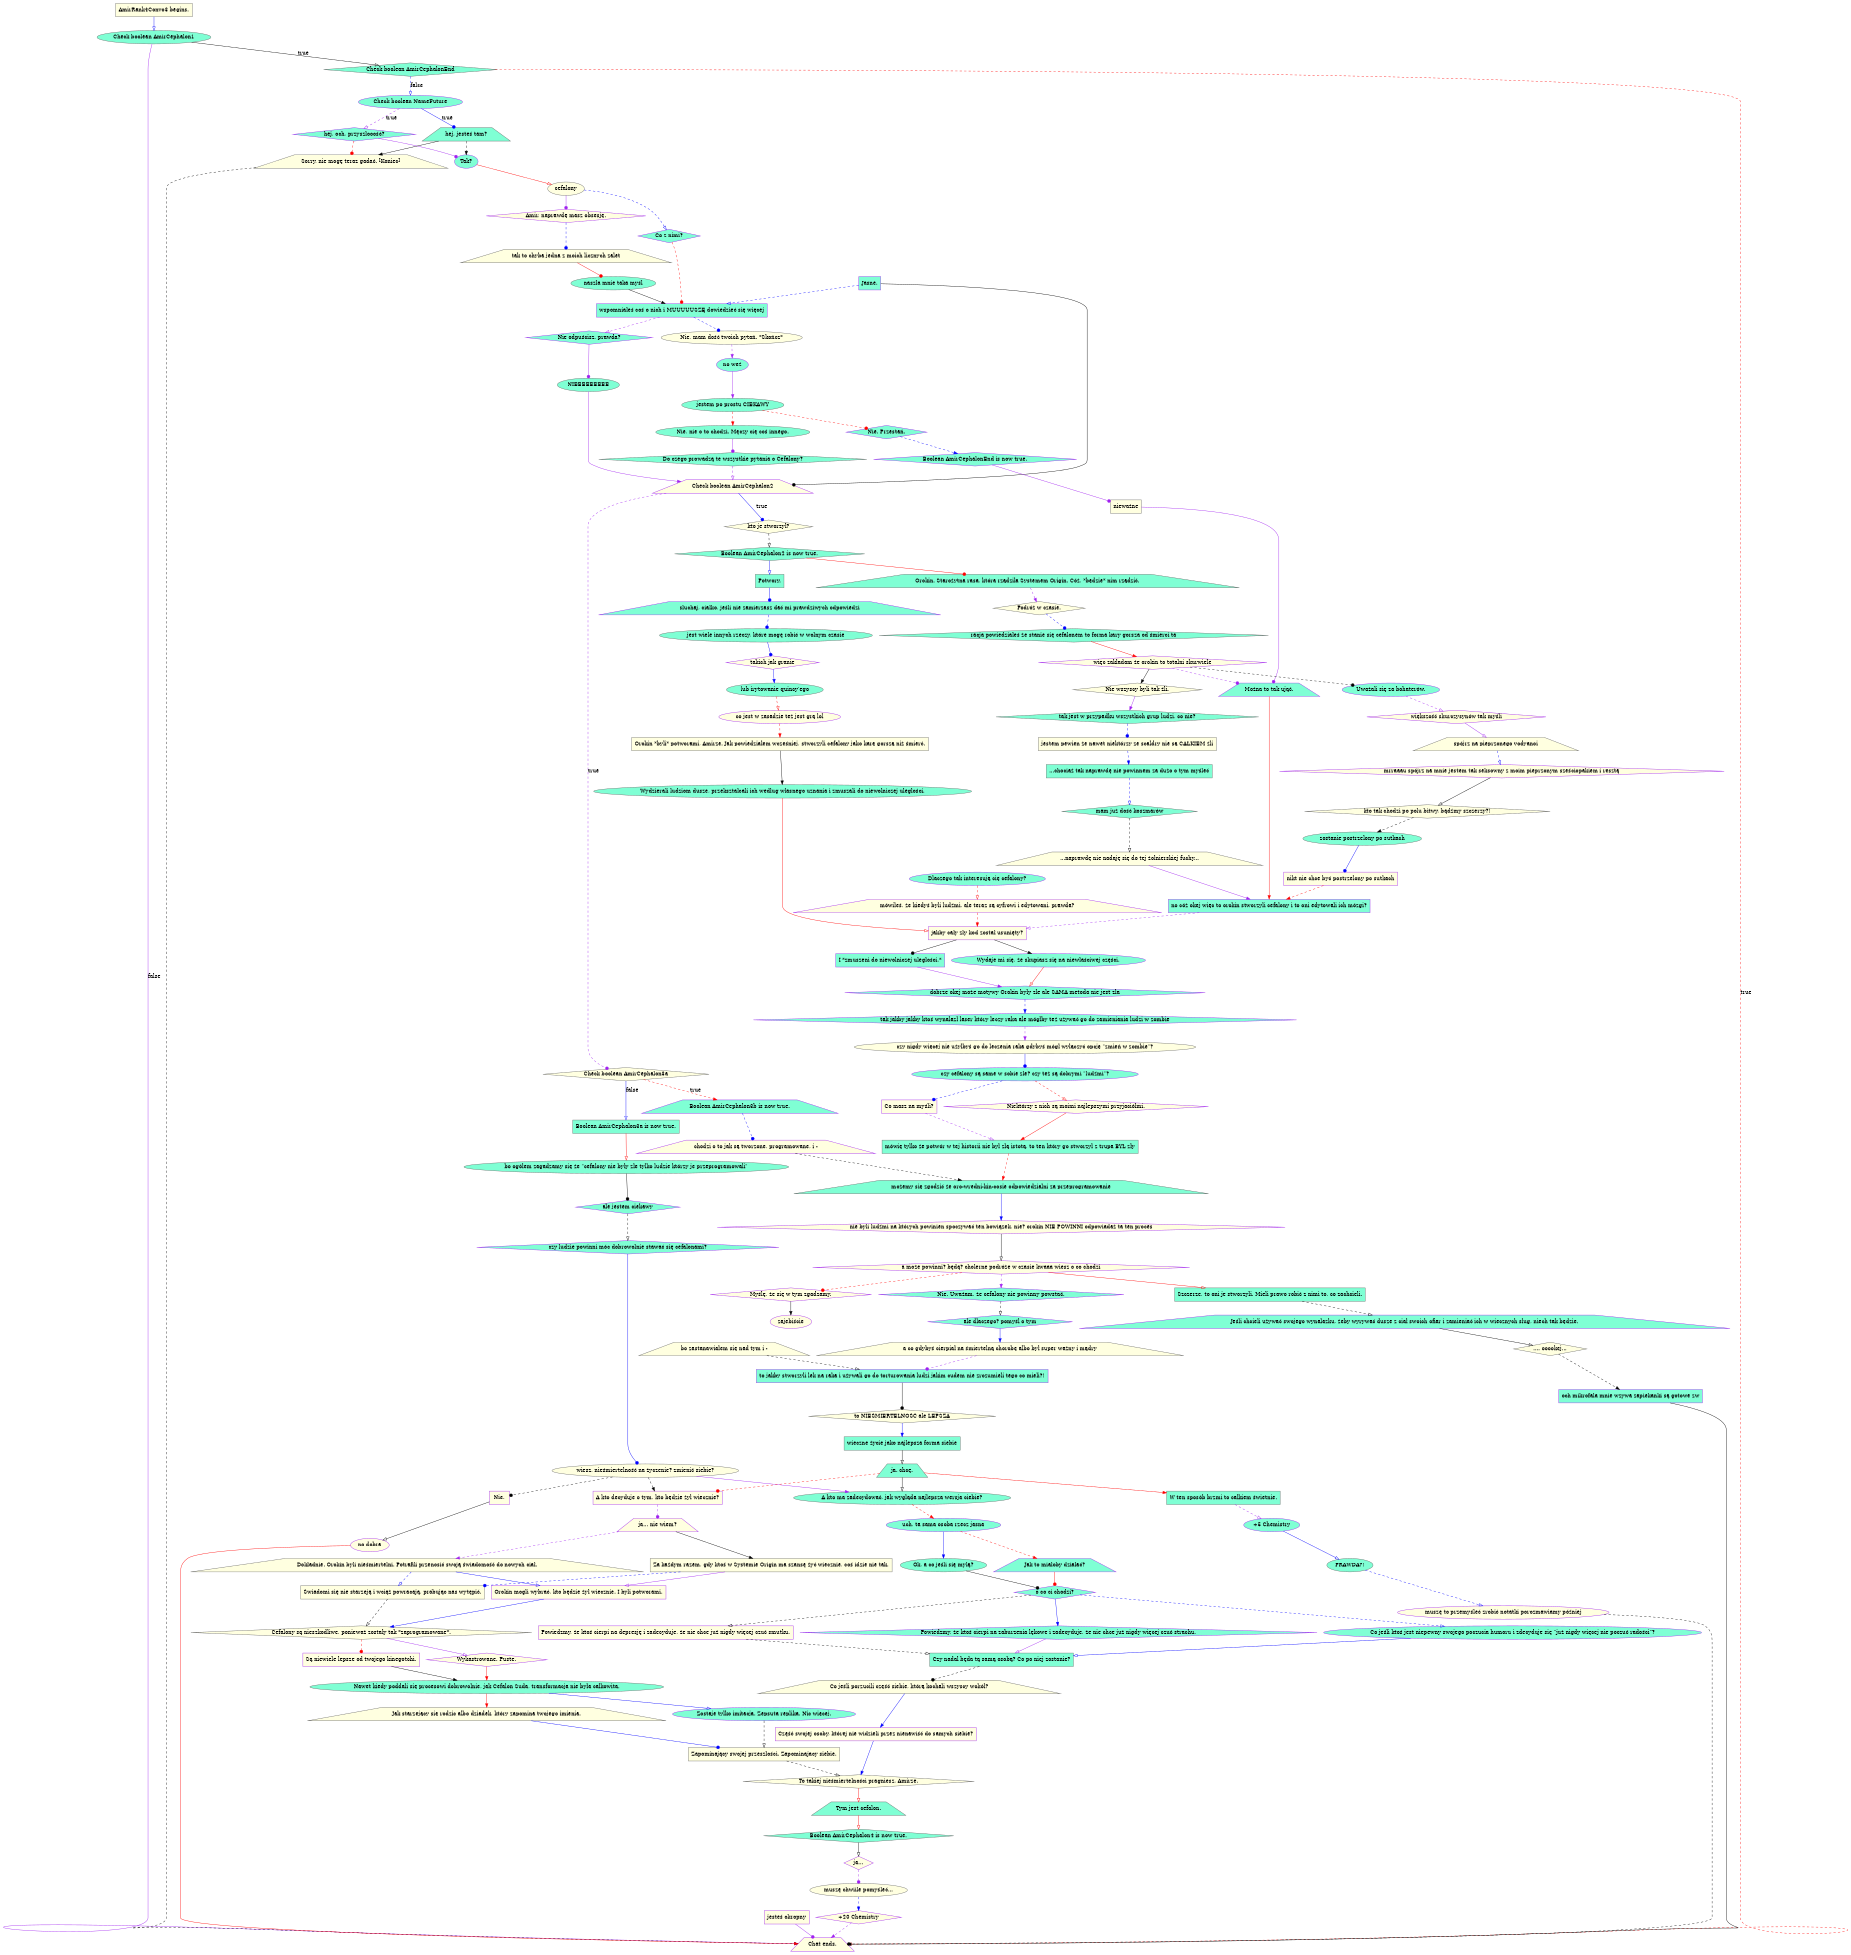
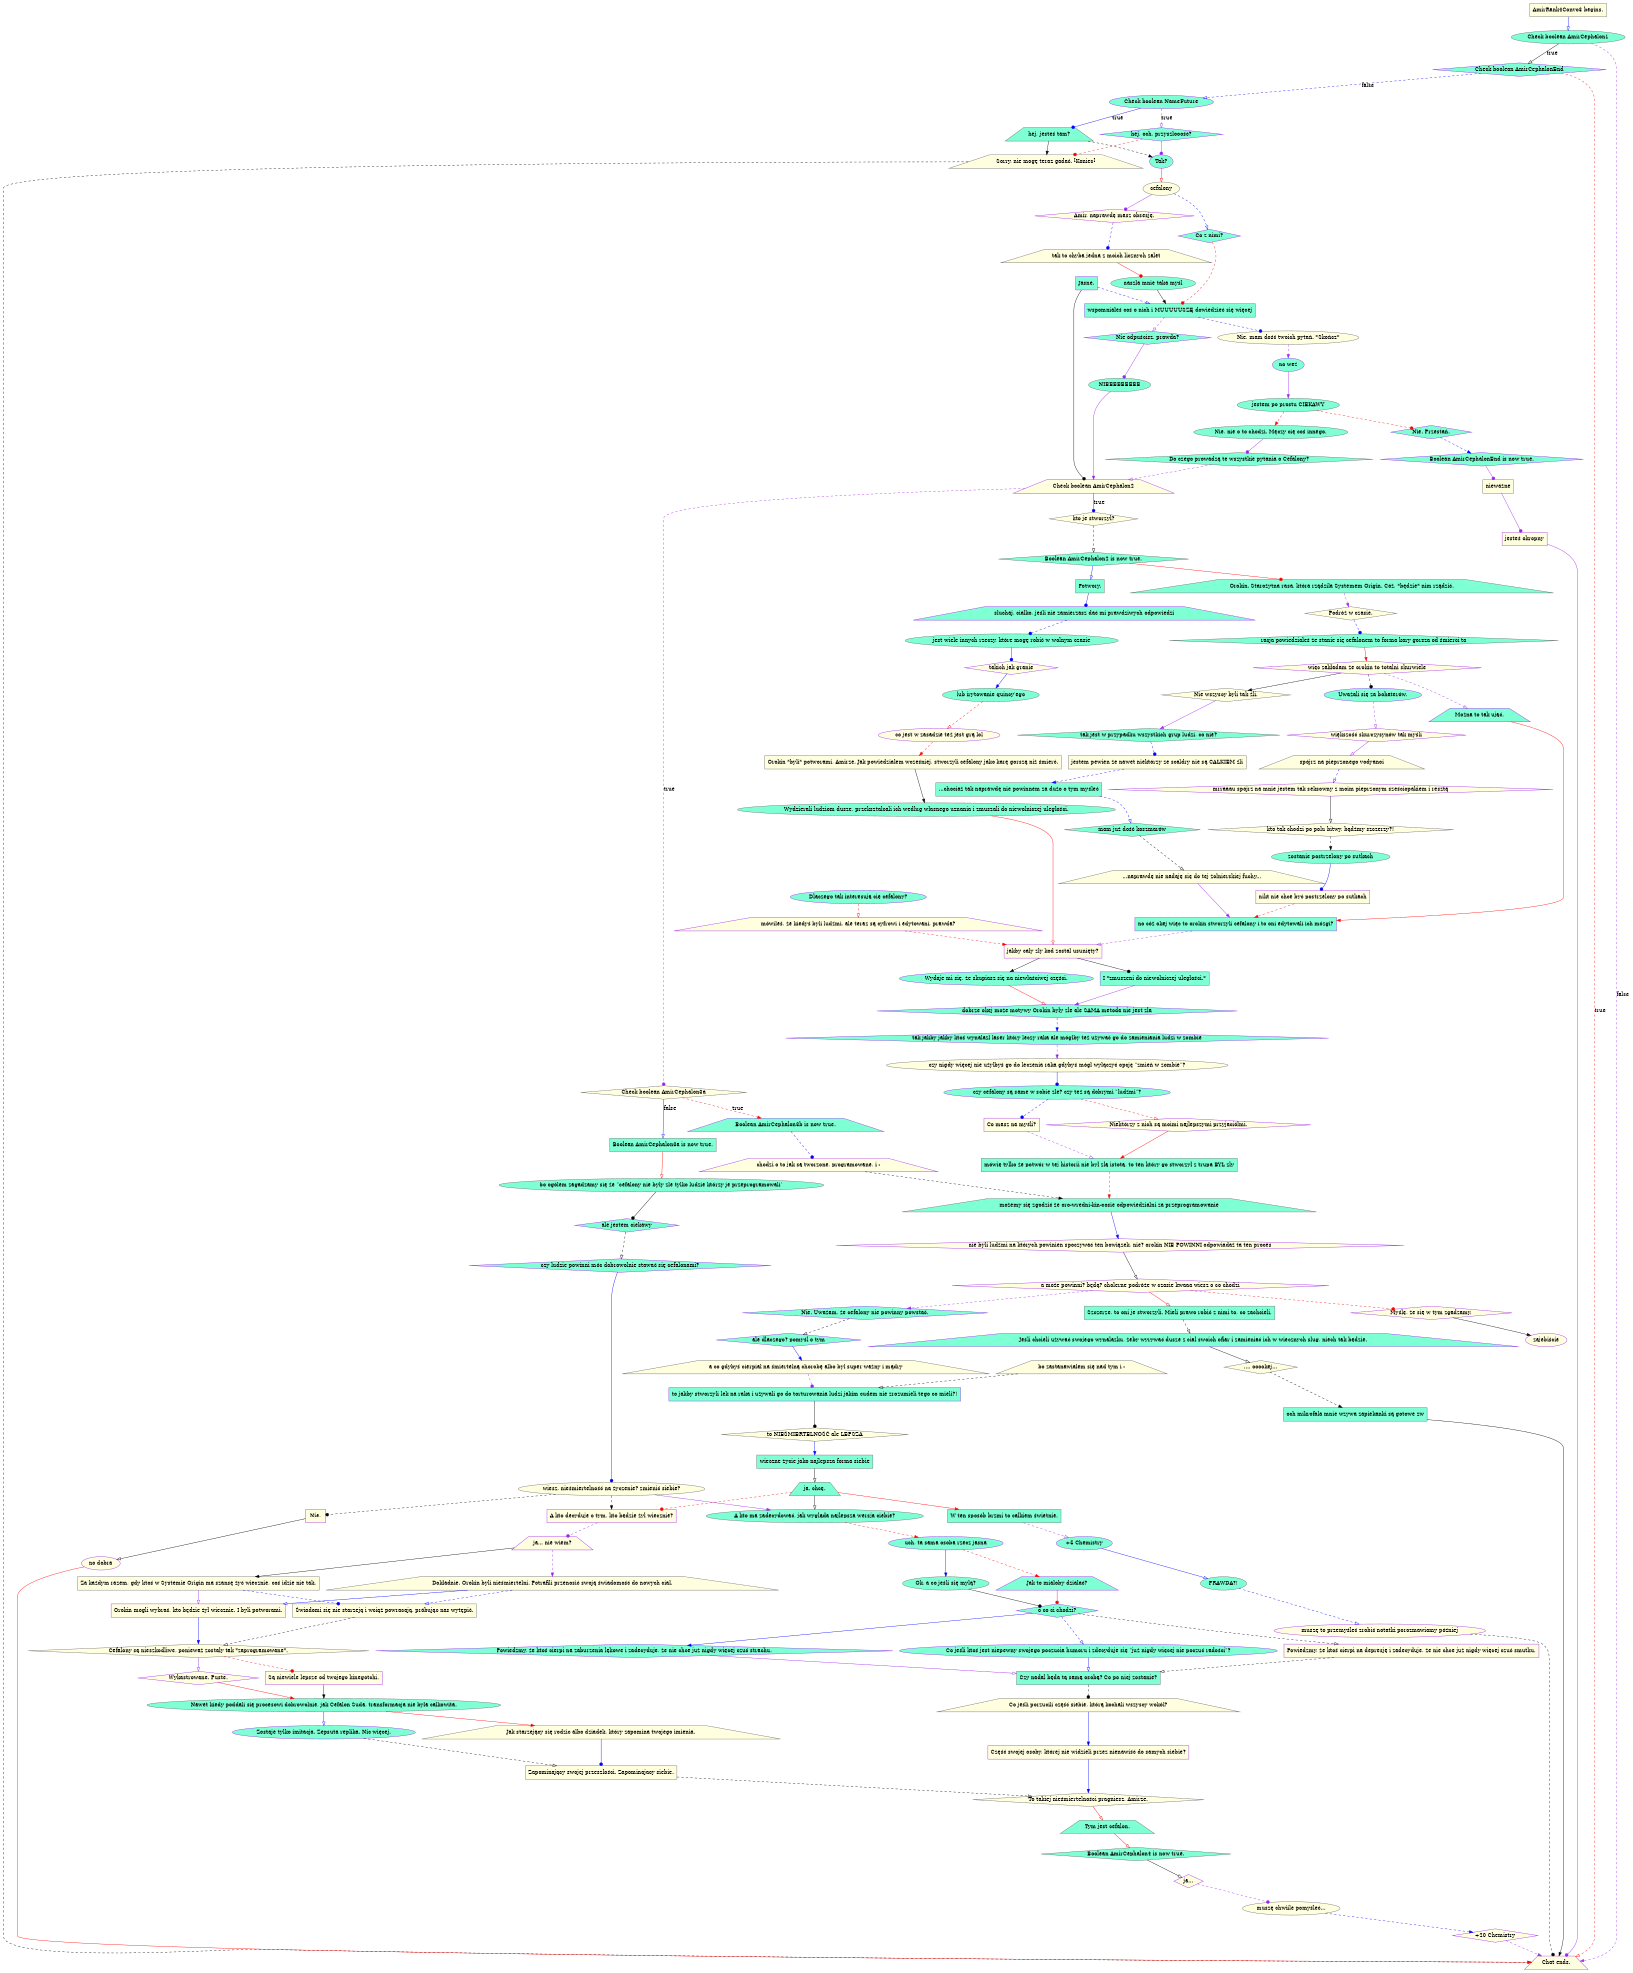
(410, 70) -> (1519, 70)
(1278, 537) -> (1511, 511)
(1204, 676) -> (1425, 688)
(148, 1449) -> (1617, 1006)
